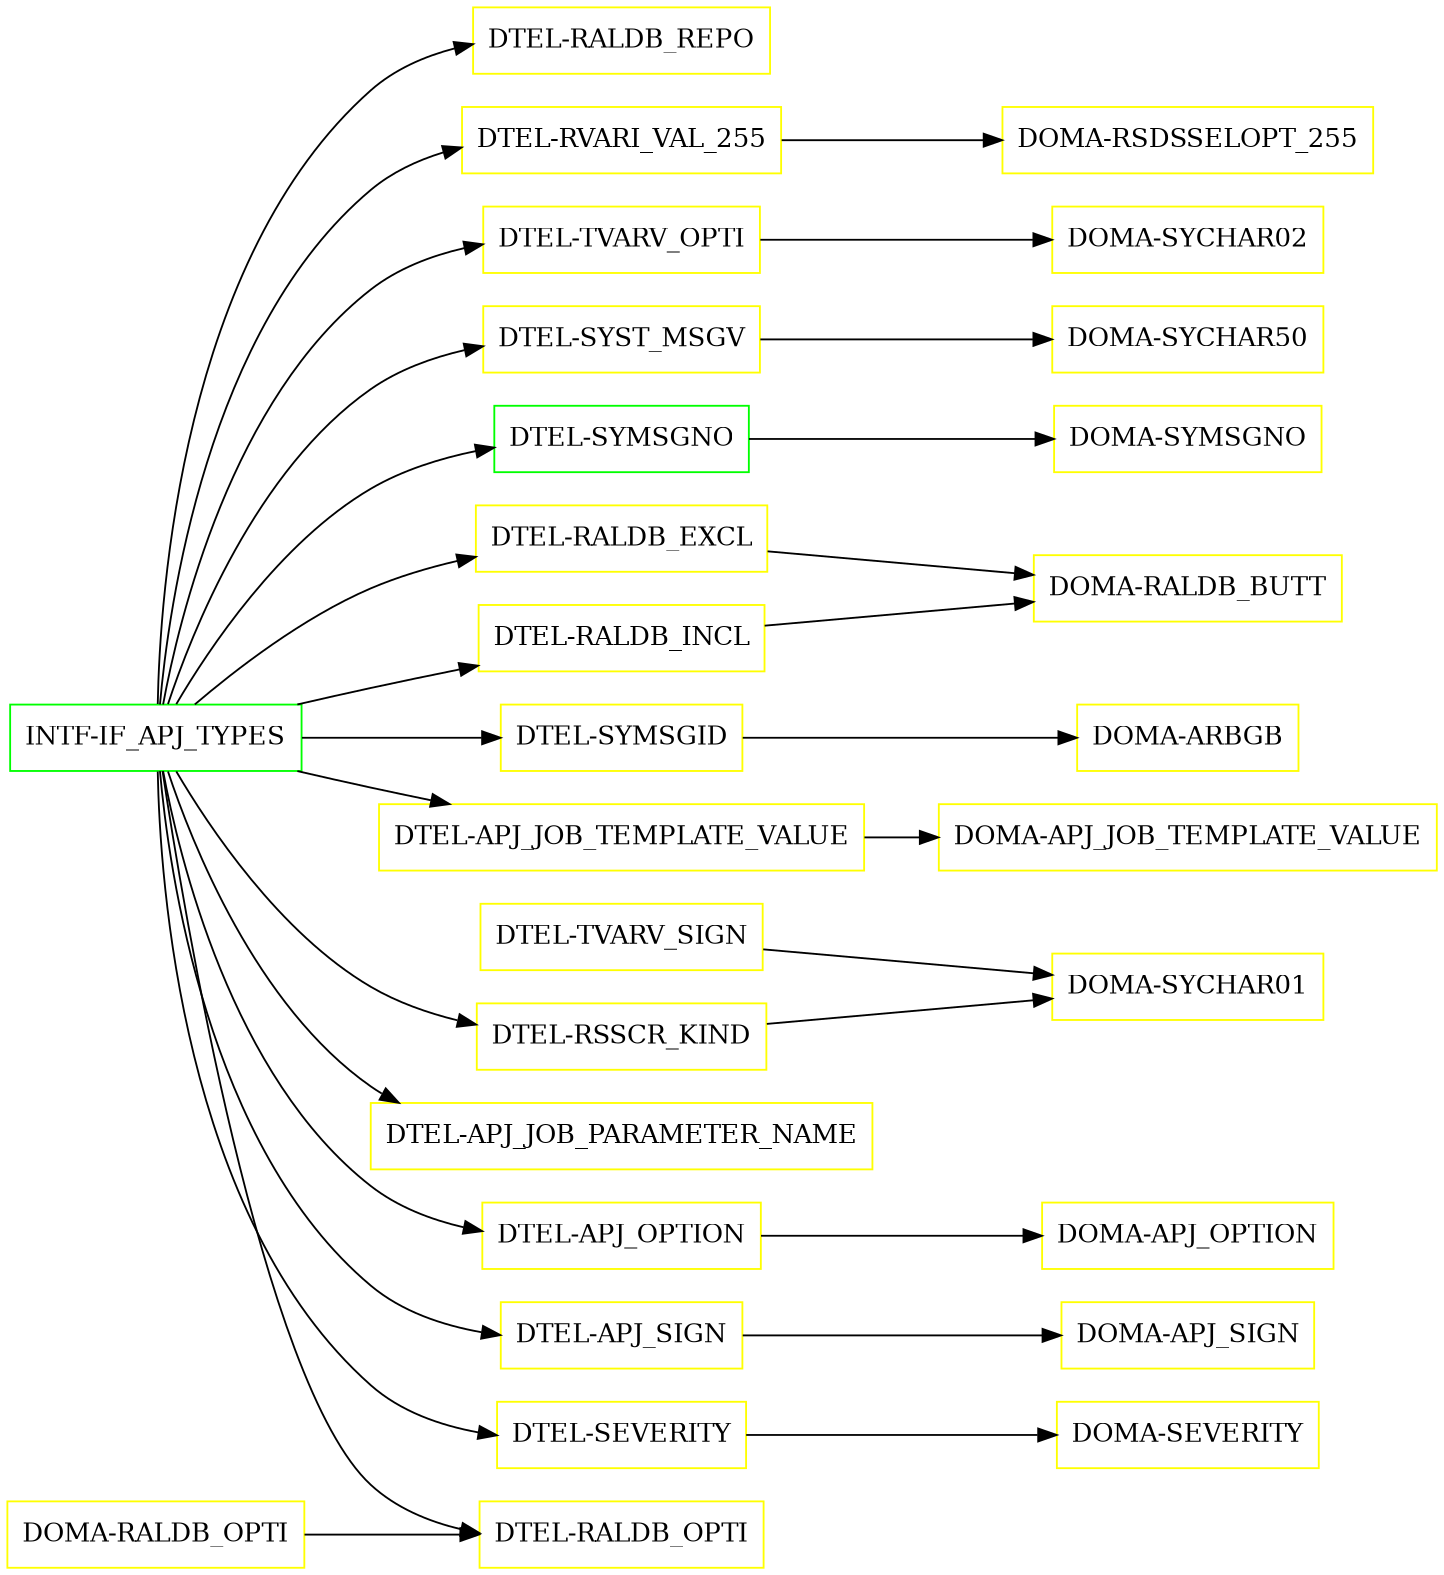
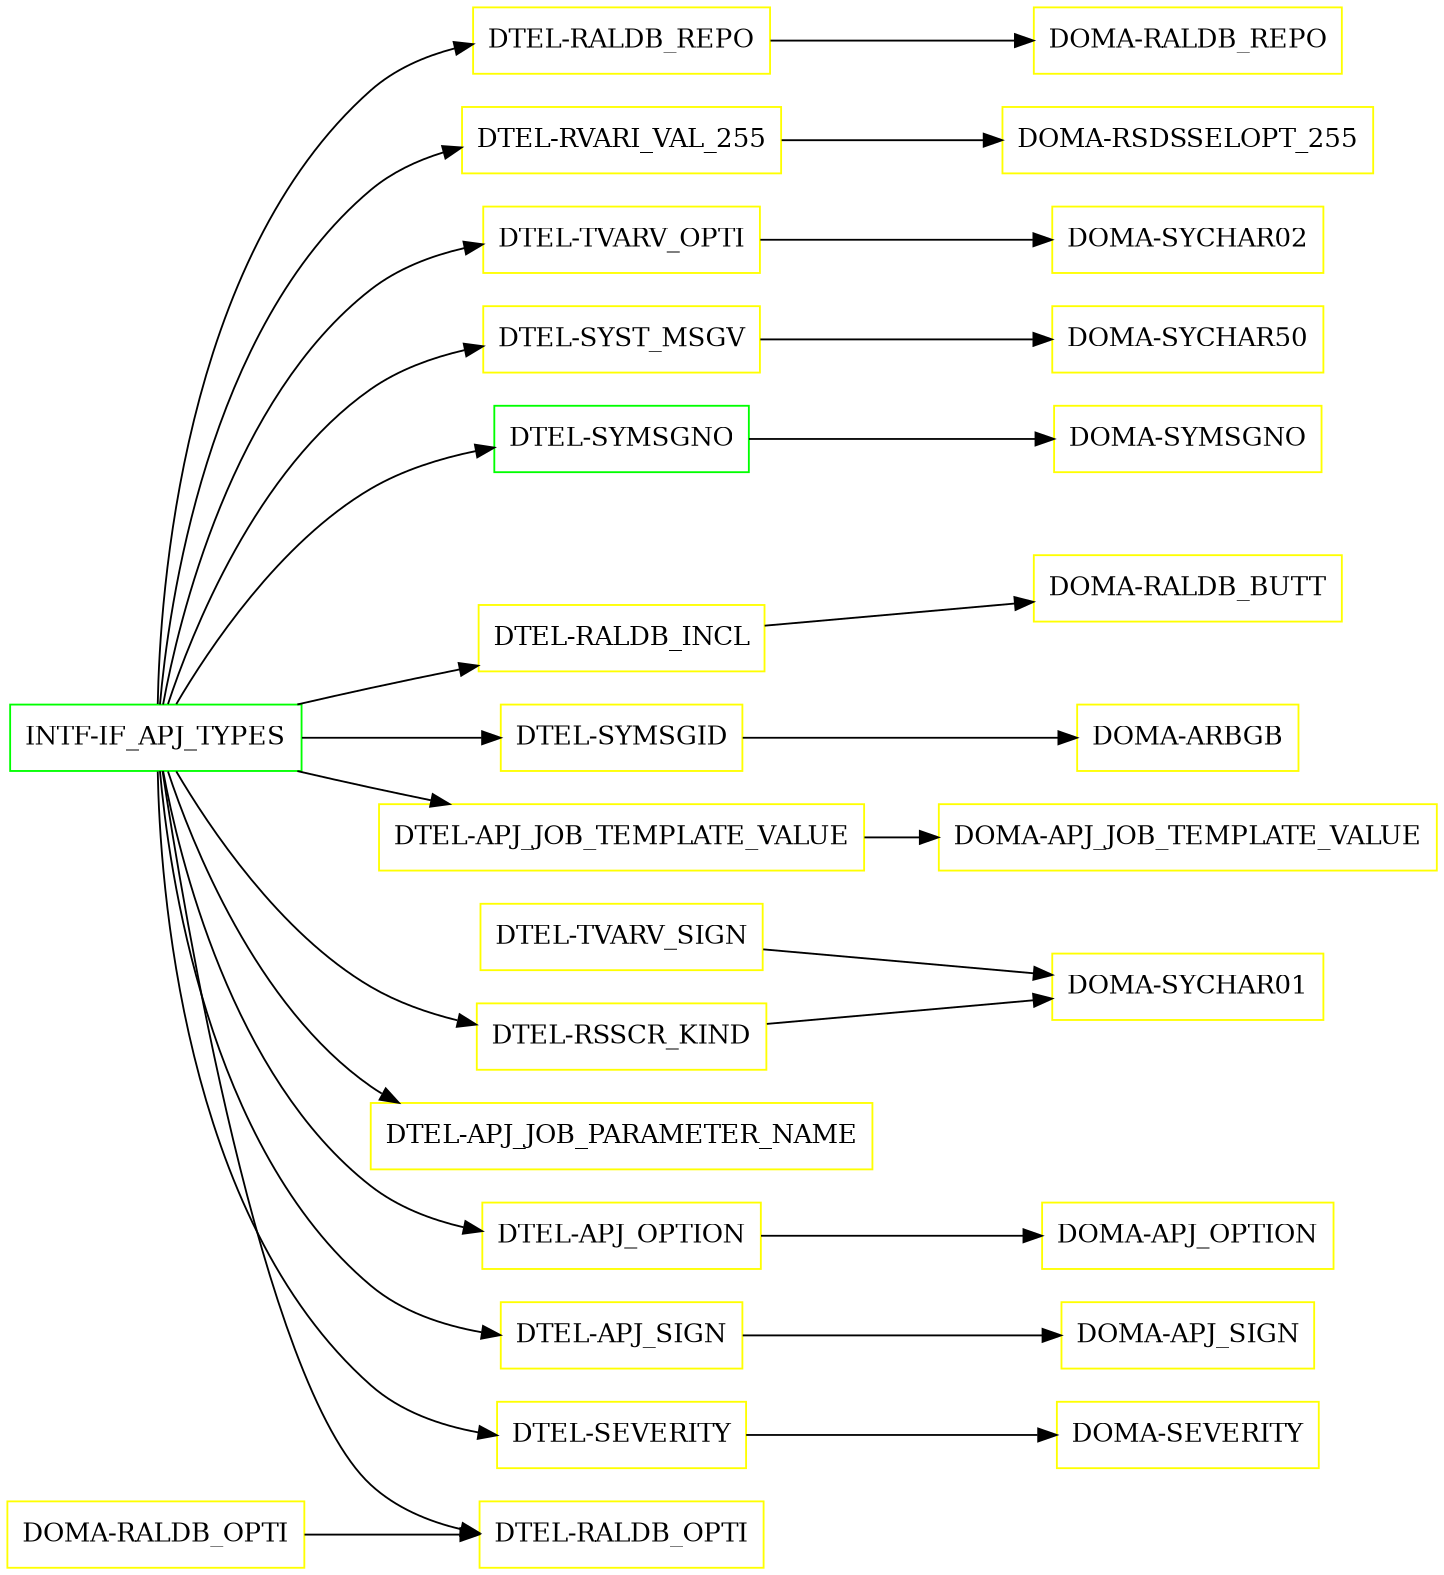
none -> (1188, 41)
(622, 539) -> none
